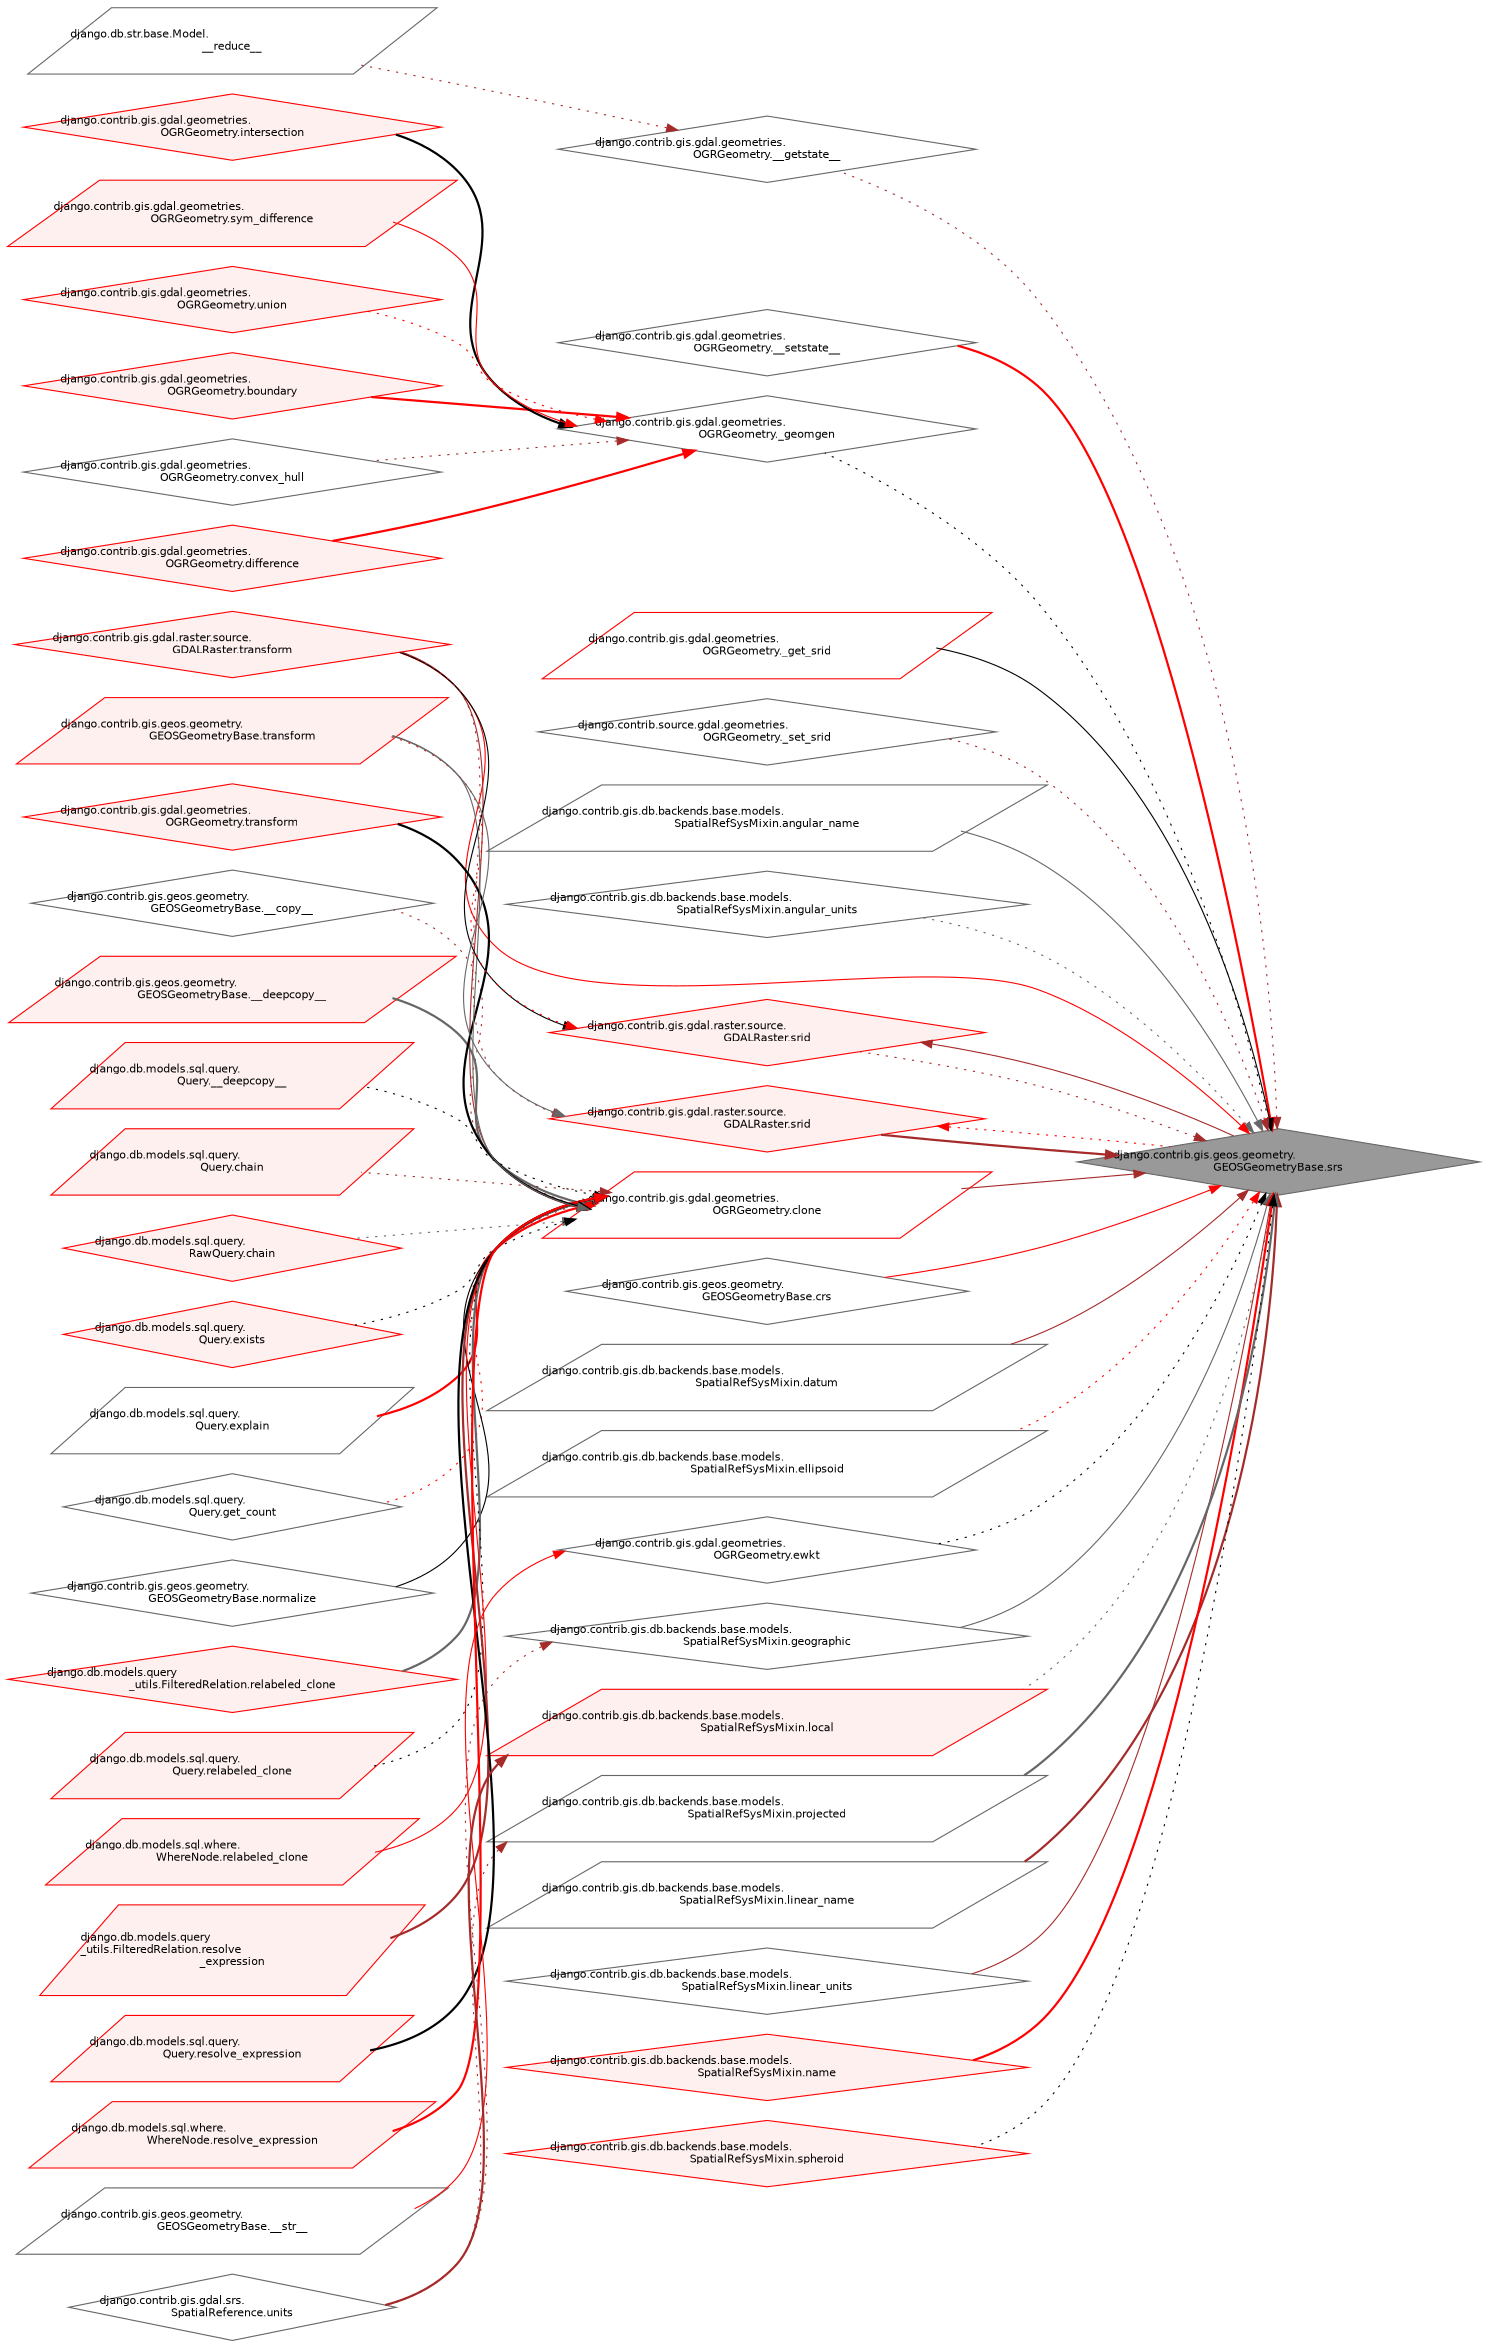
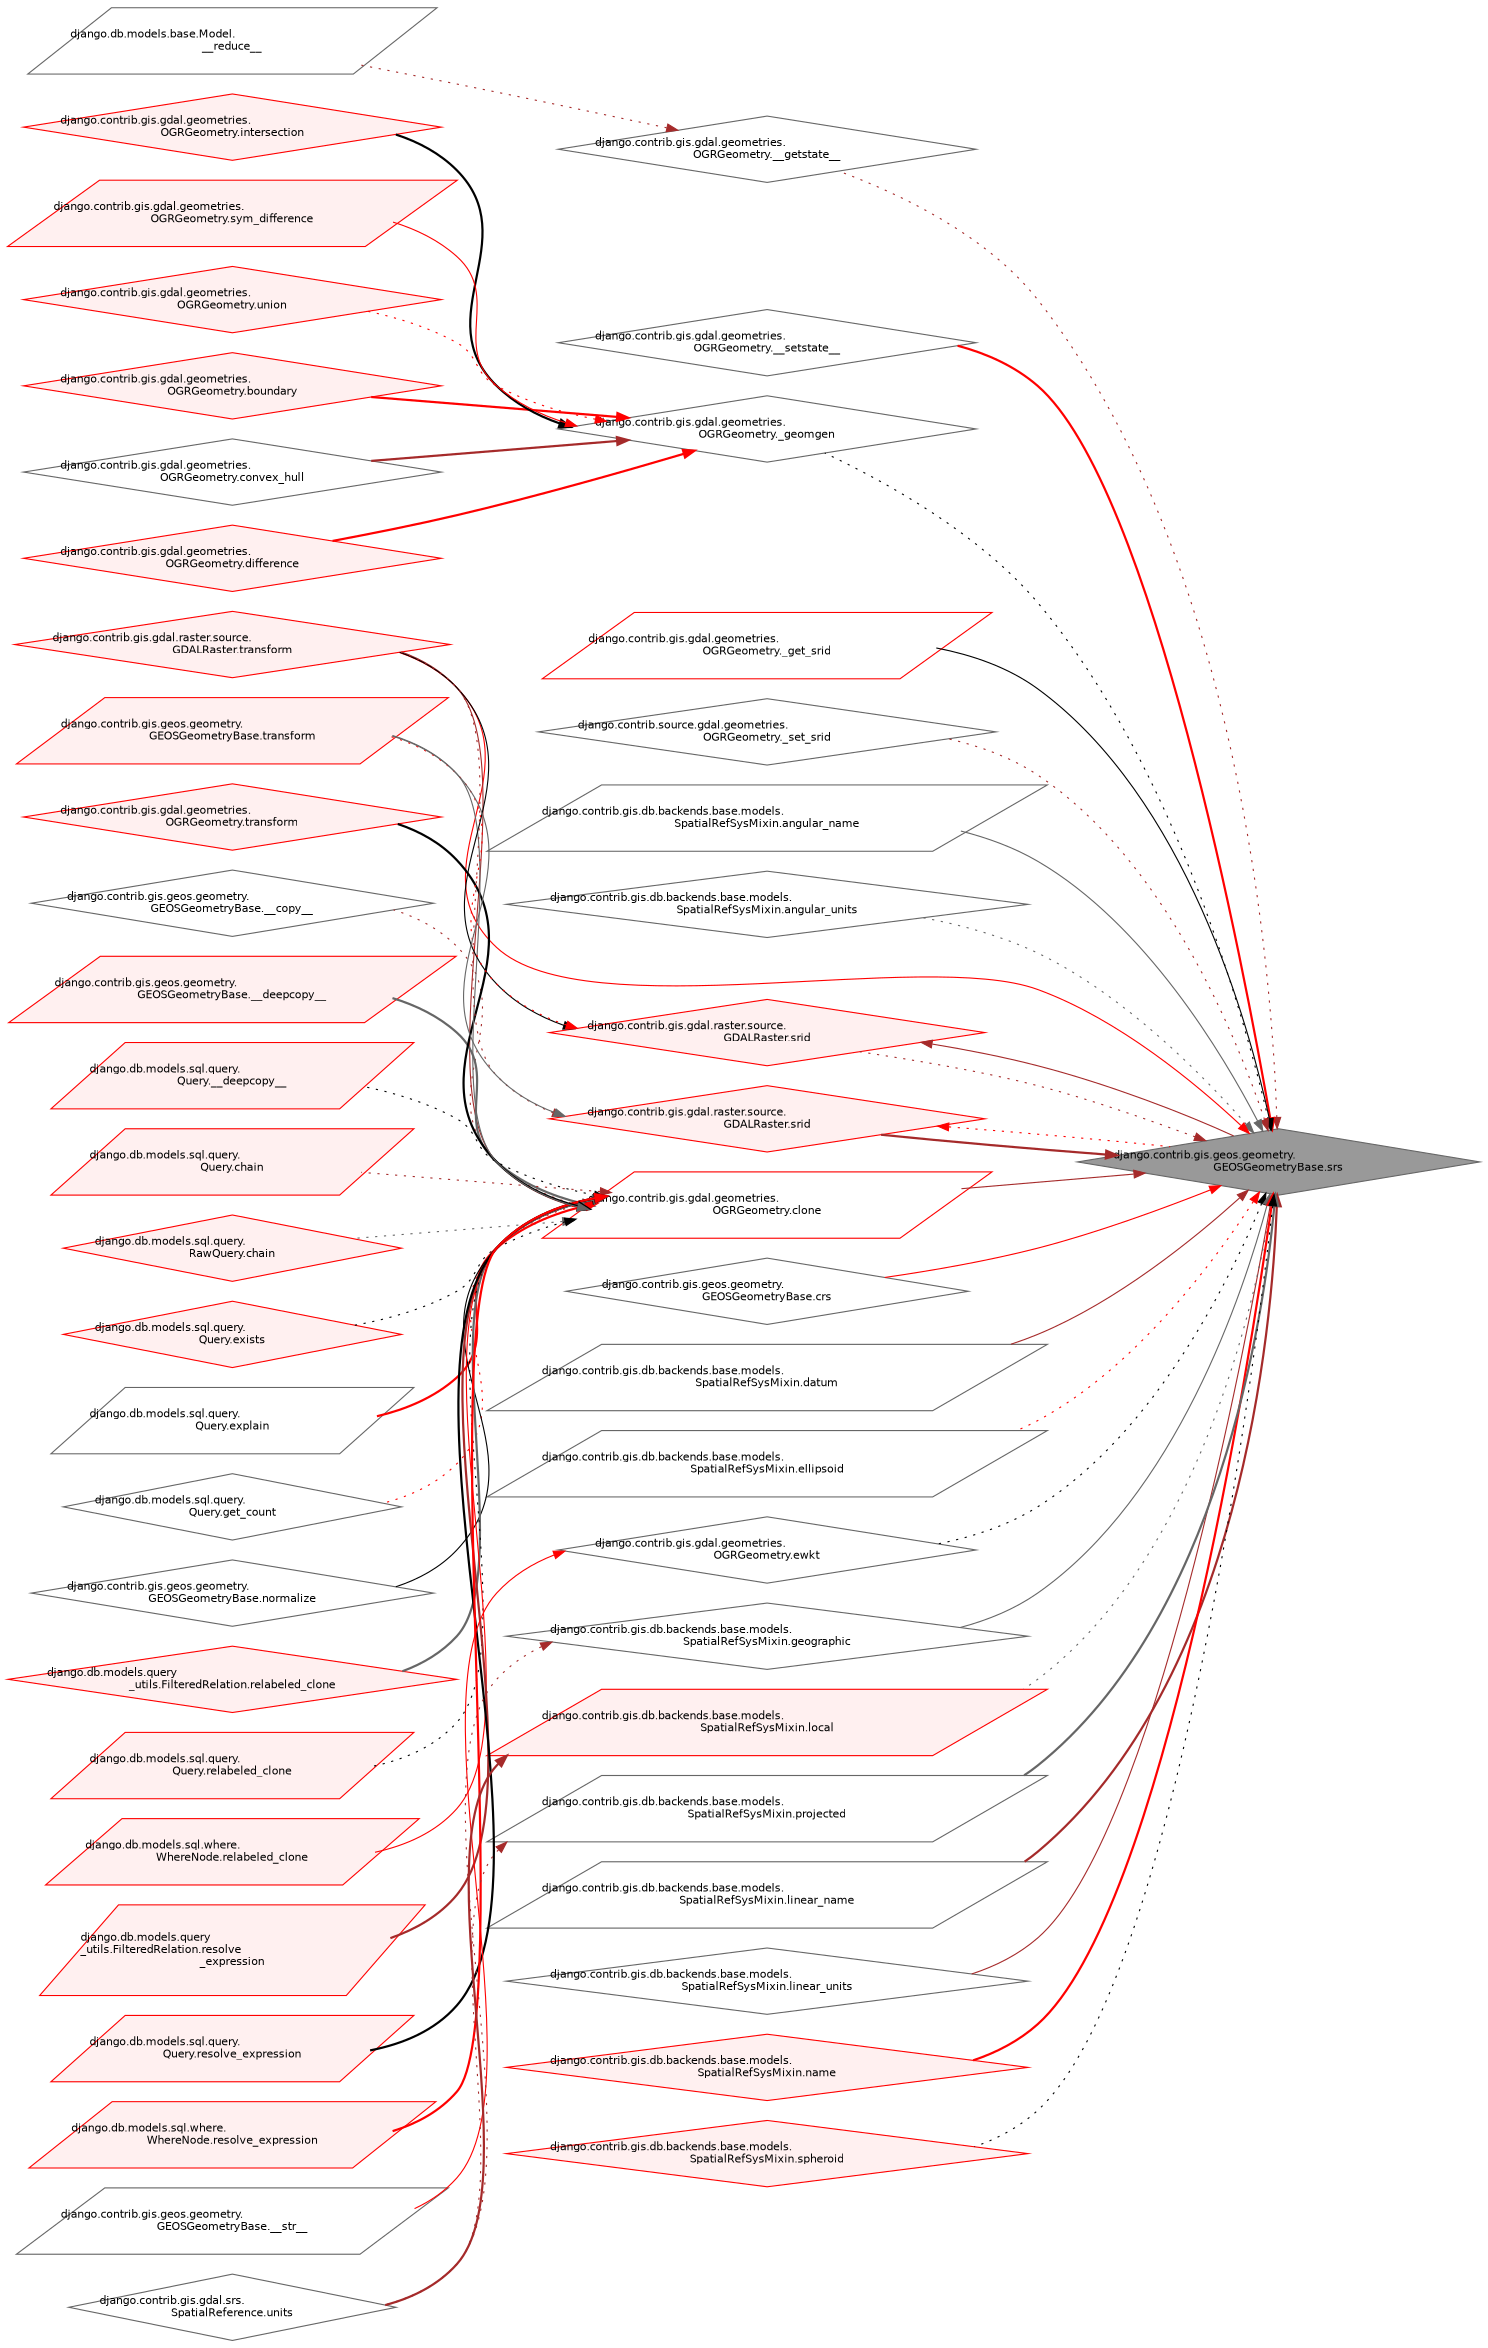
(232, 41) -> (232, 41)
(494, 451) -> (494, 451)
